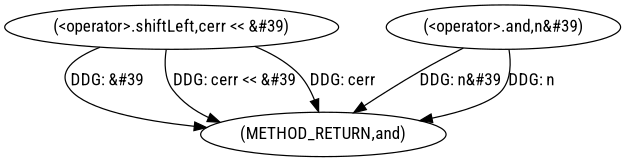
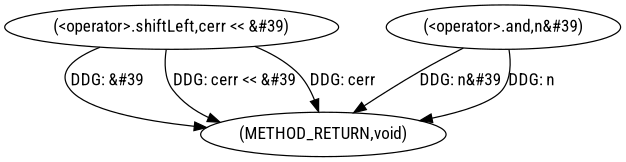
(323, 134) -> (323, 134)
